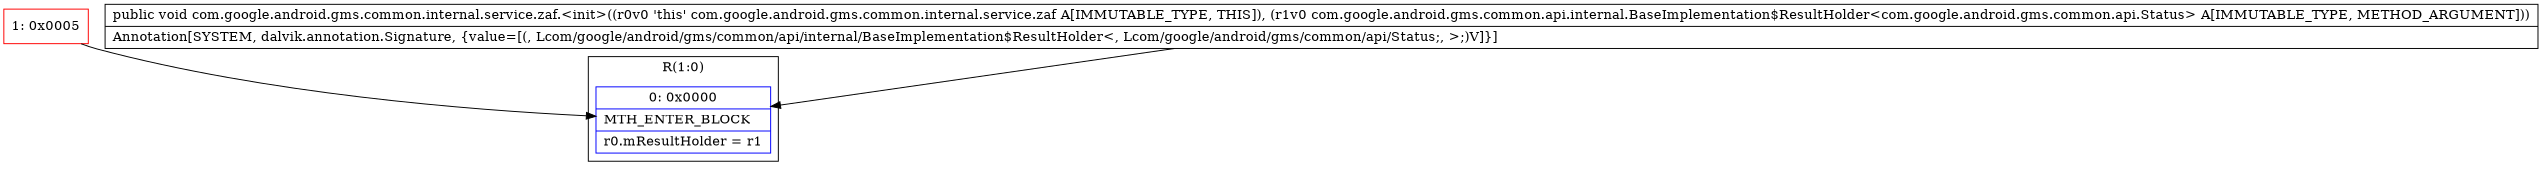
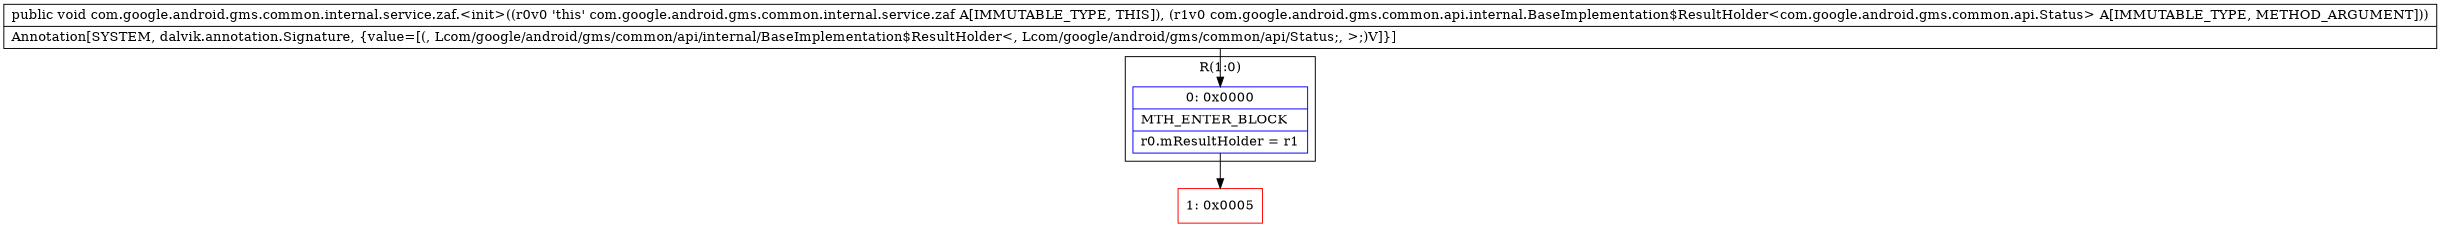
(332, 93) -> (1220, 167)
